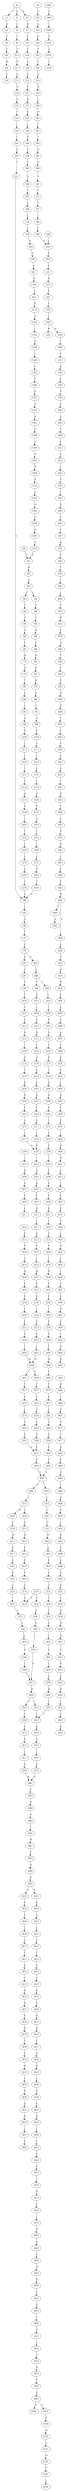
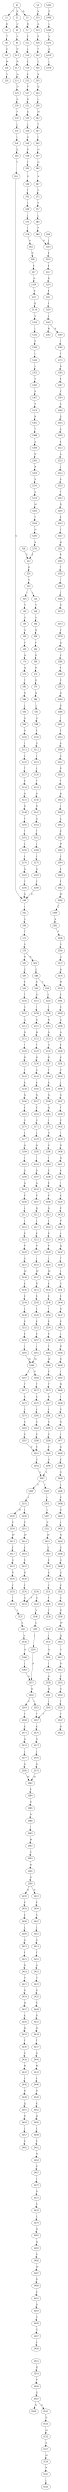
(60, 617) -> none
(61, 919) -> (57, 931)
(30, 1145) -> (24, 1145)
none -> (24, 1220)
none -> (60, 1371)
(48, 1622) -> none
(36, 2354) -> none
